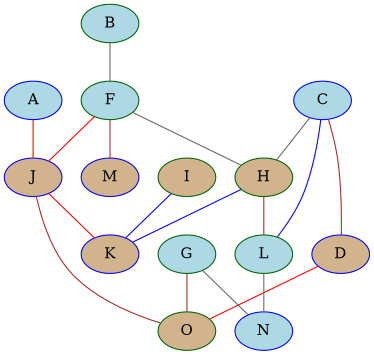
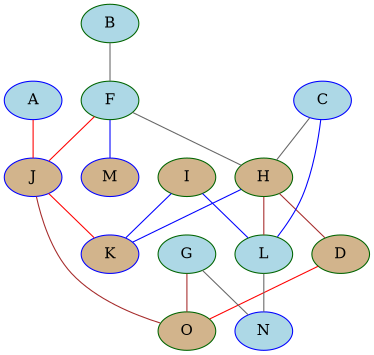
(110, 139) -> (110, 139)
(340, 177) -> (302, 216)
none -> (225, 216)
(341, 254) -> (341, 254)
